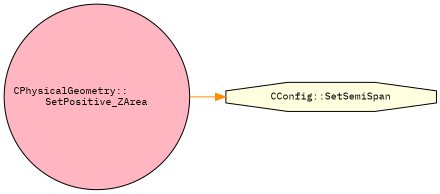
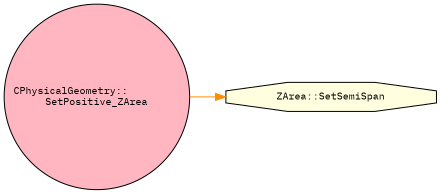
(331, 97) -> (331, 97)
